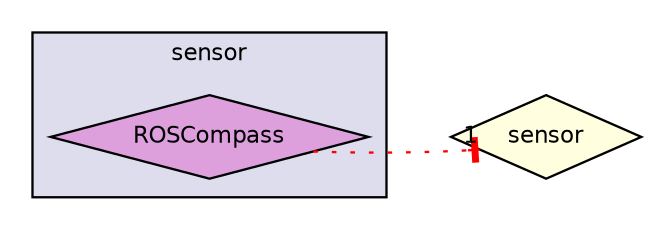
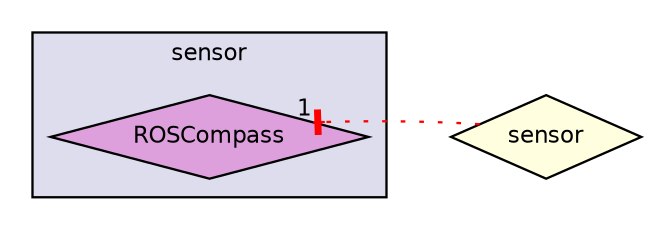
(402, 152) -> (403, 121)
